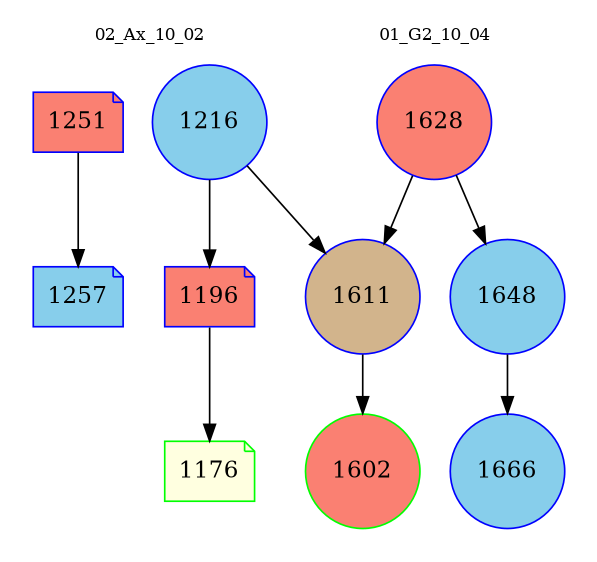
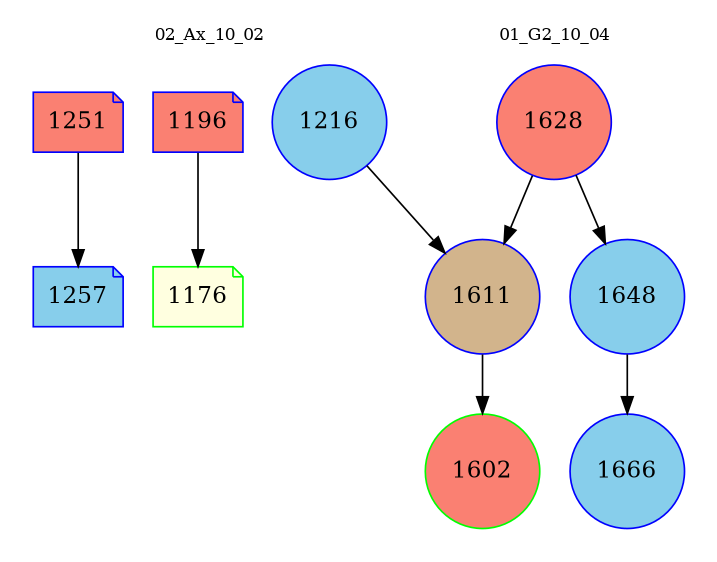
(210, 215) -> none
